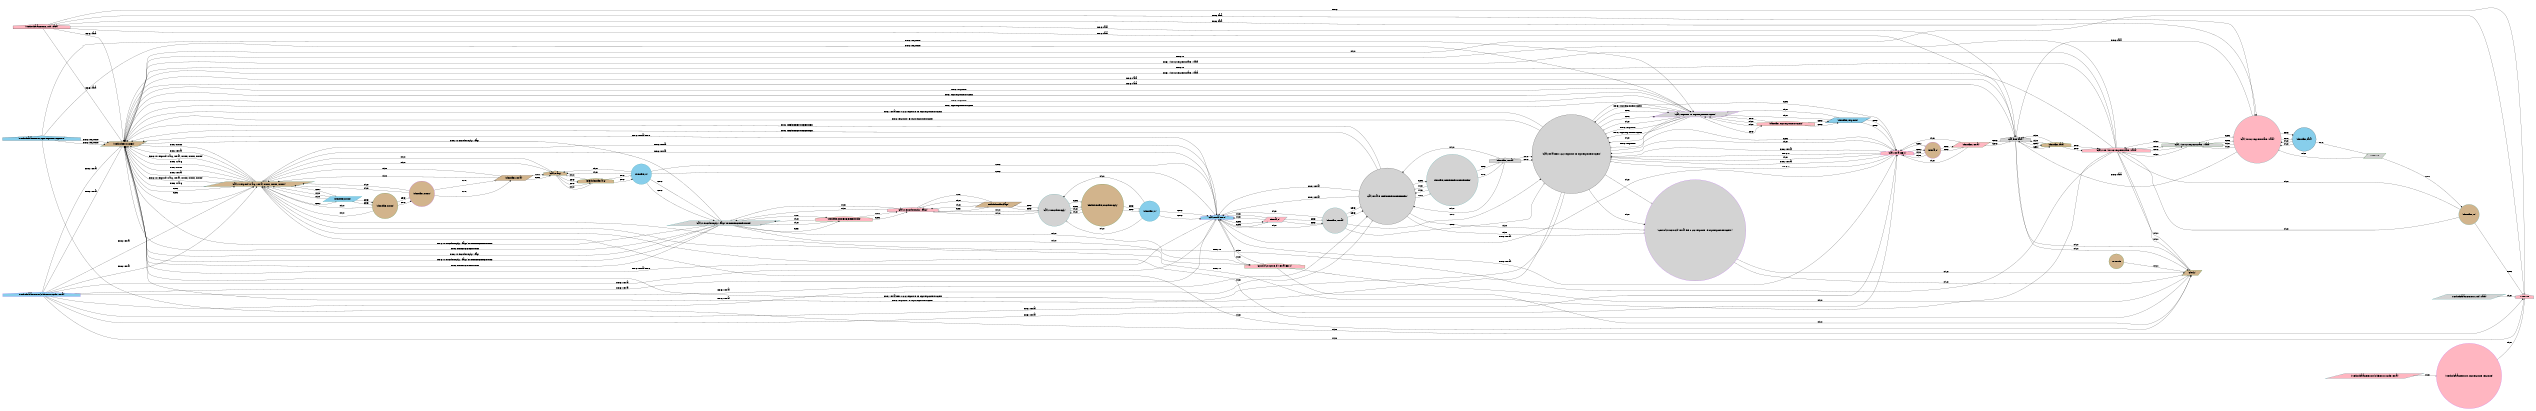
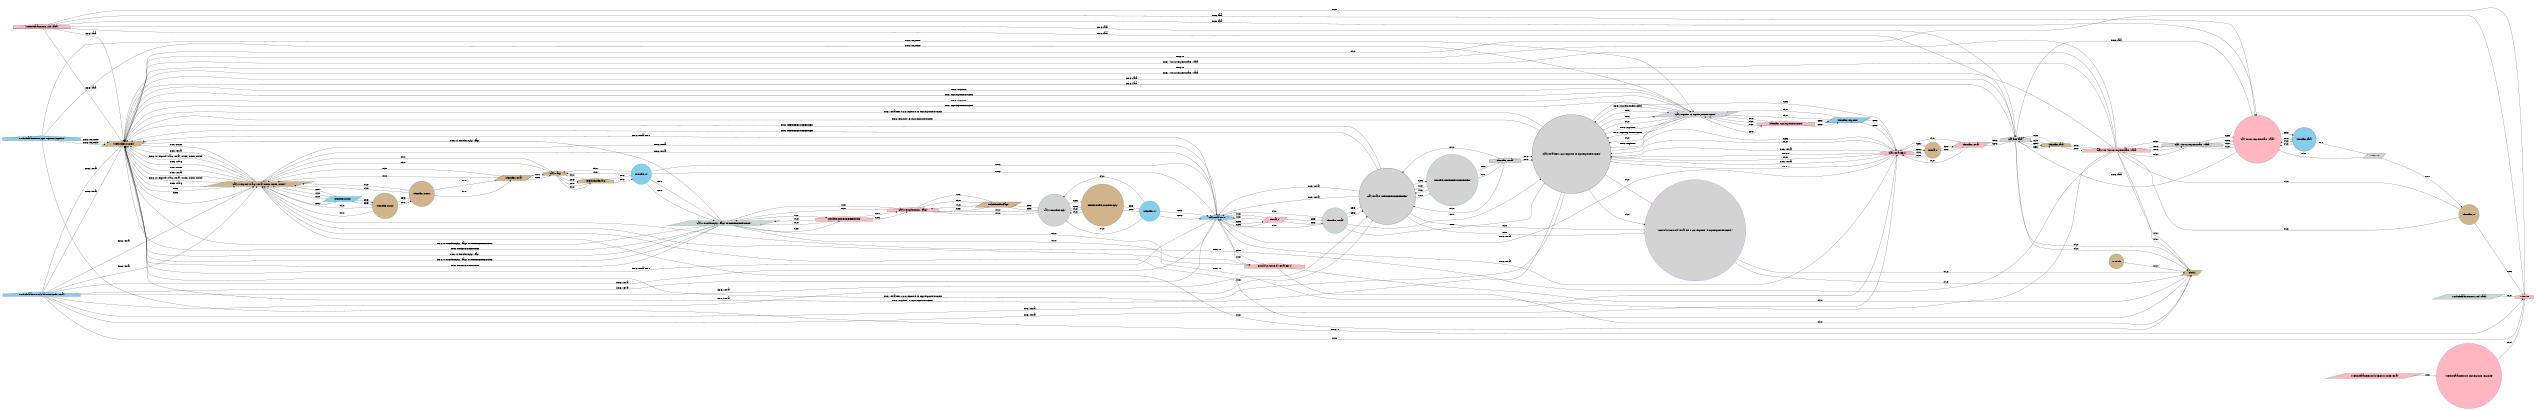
(1335, 9) -> (1335, 9)
(1335, 329) -> (1335, 329)
